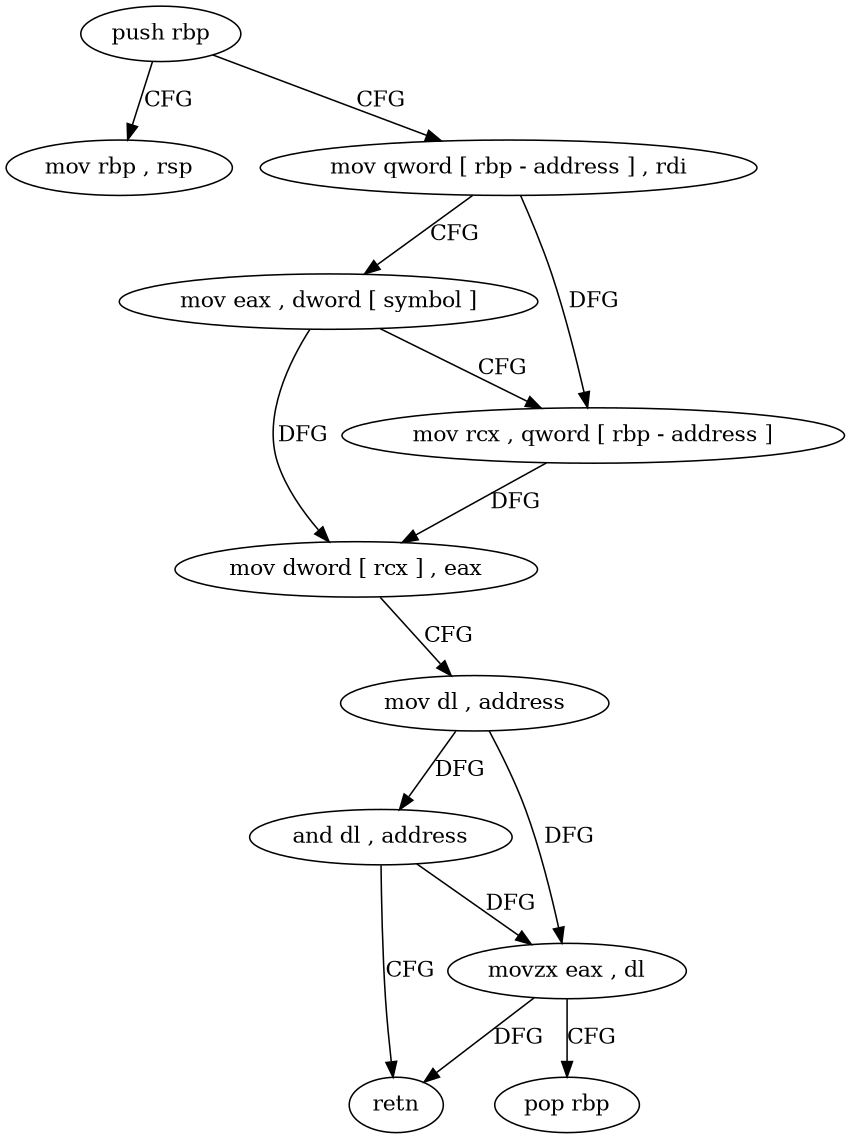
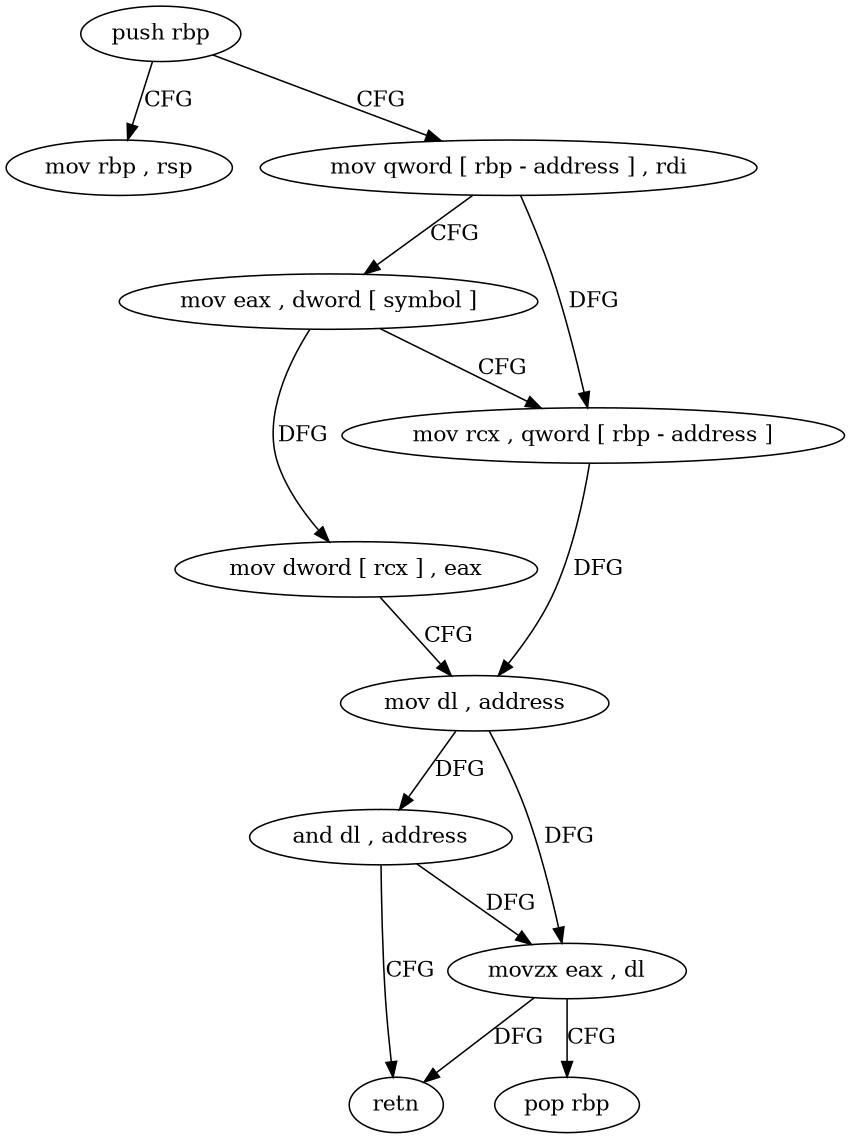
(481, 499) -> (563, 569)
